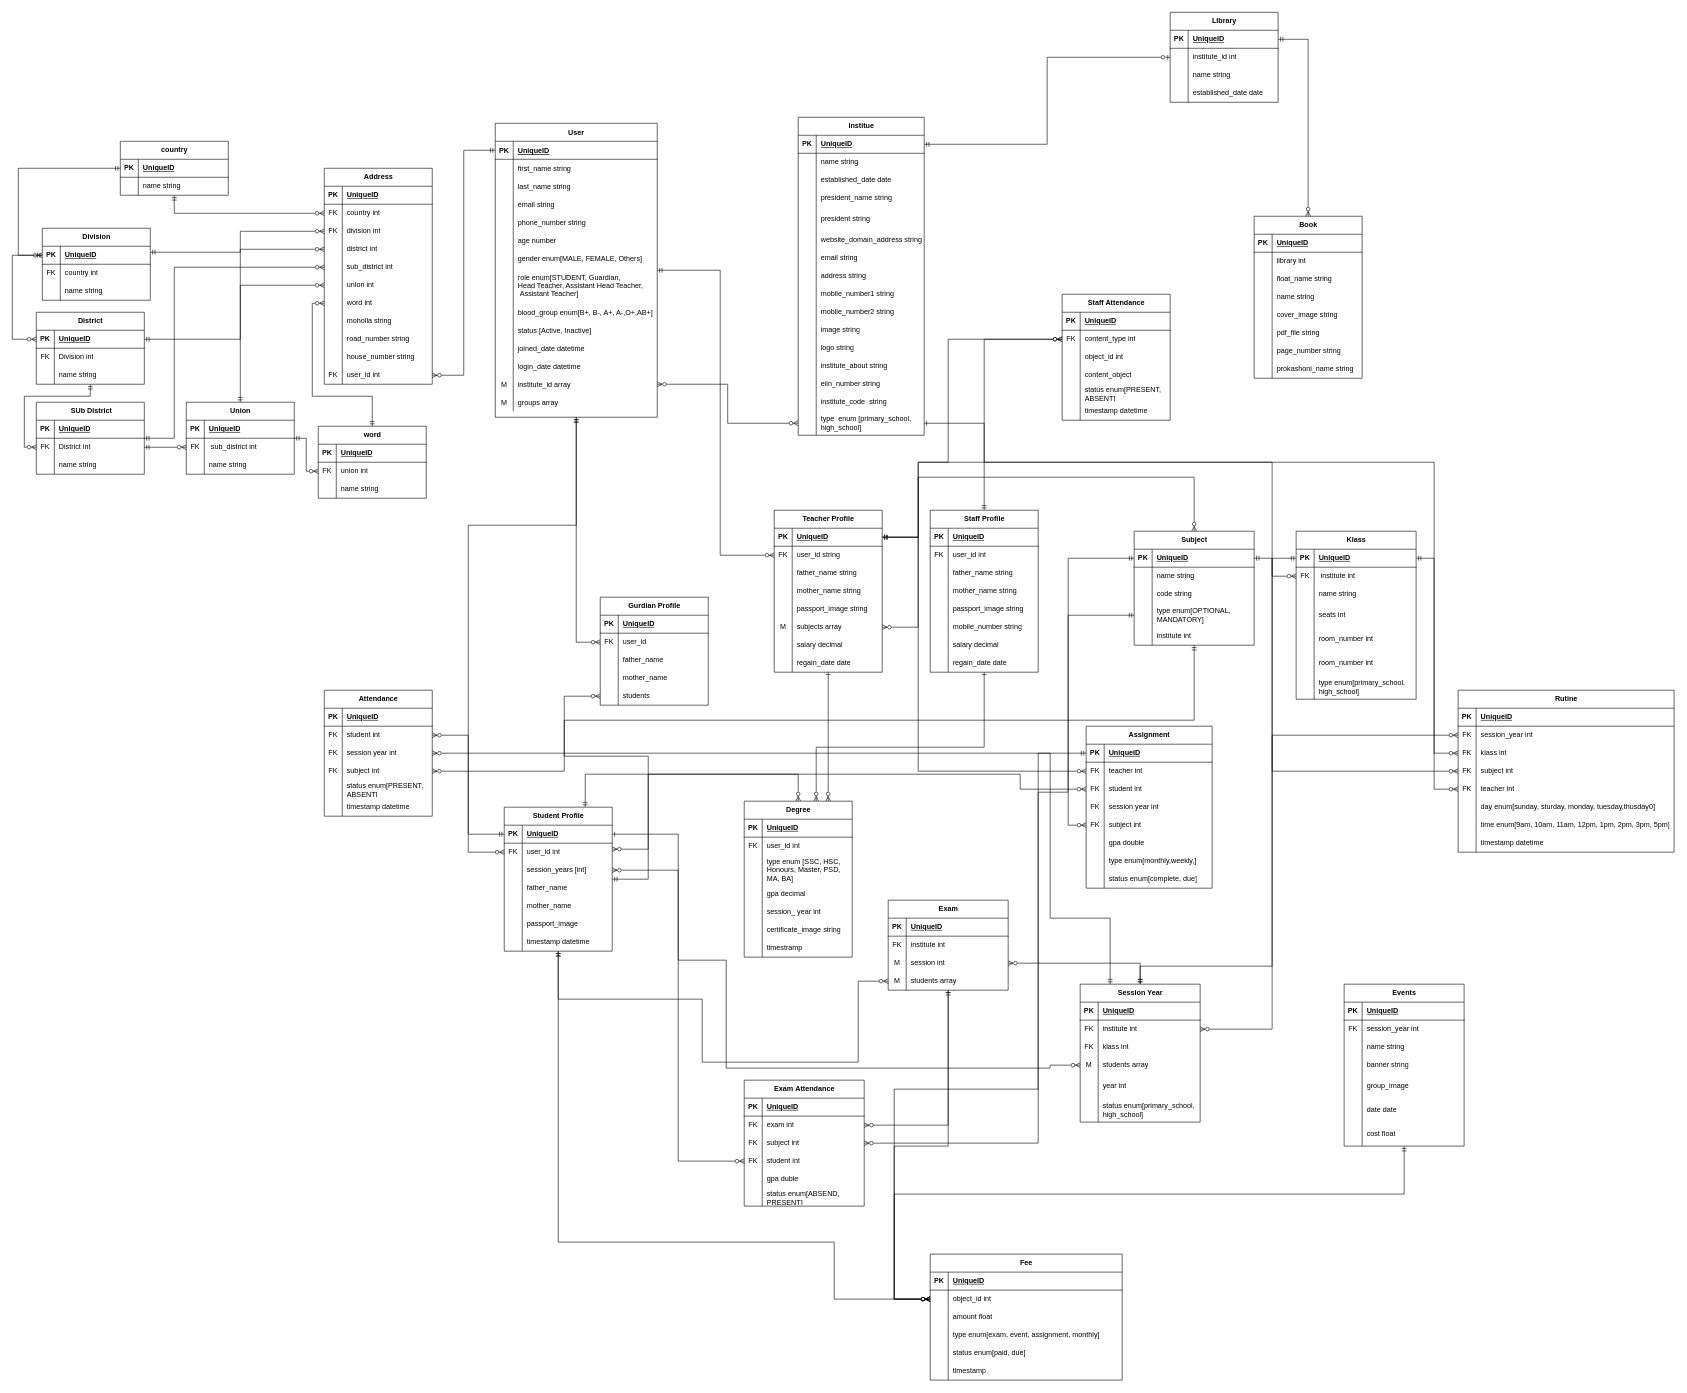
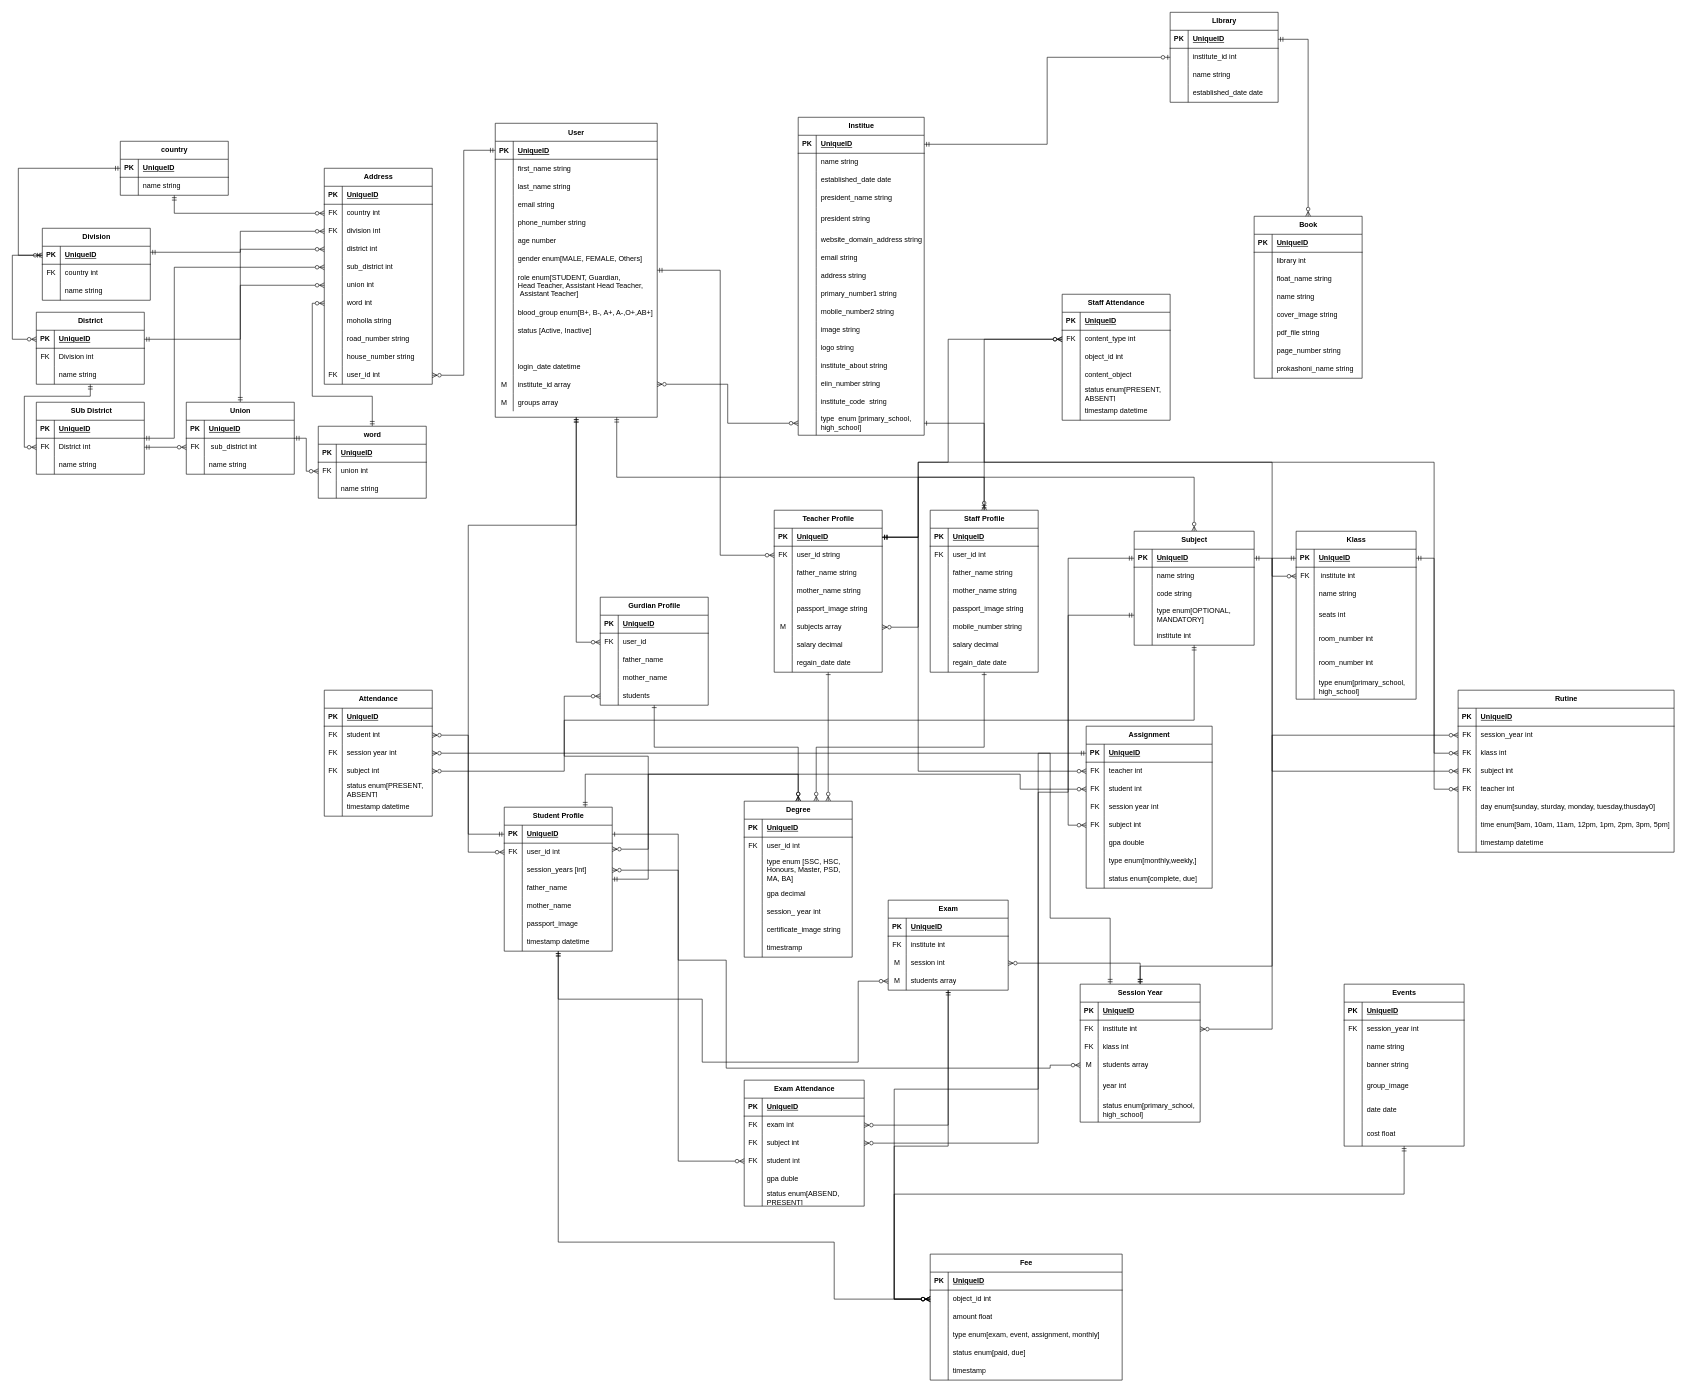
(860, 294) -> (863, 294)
(585, 348) -> none
none -> (737, 477)
none -> (718, 747)
